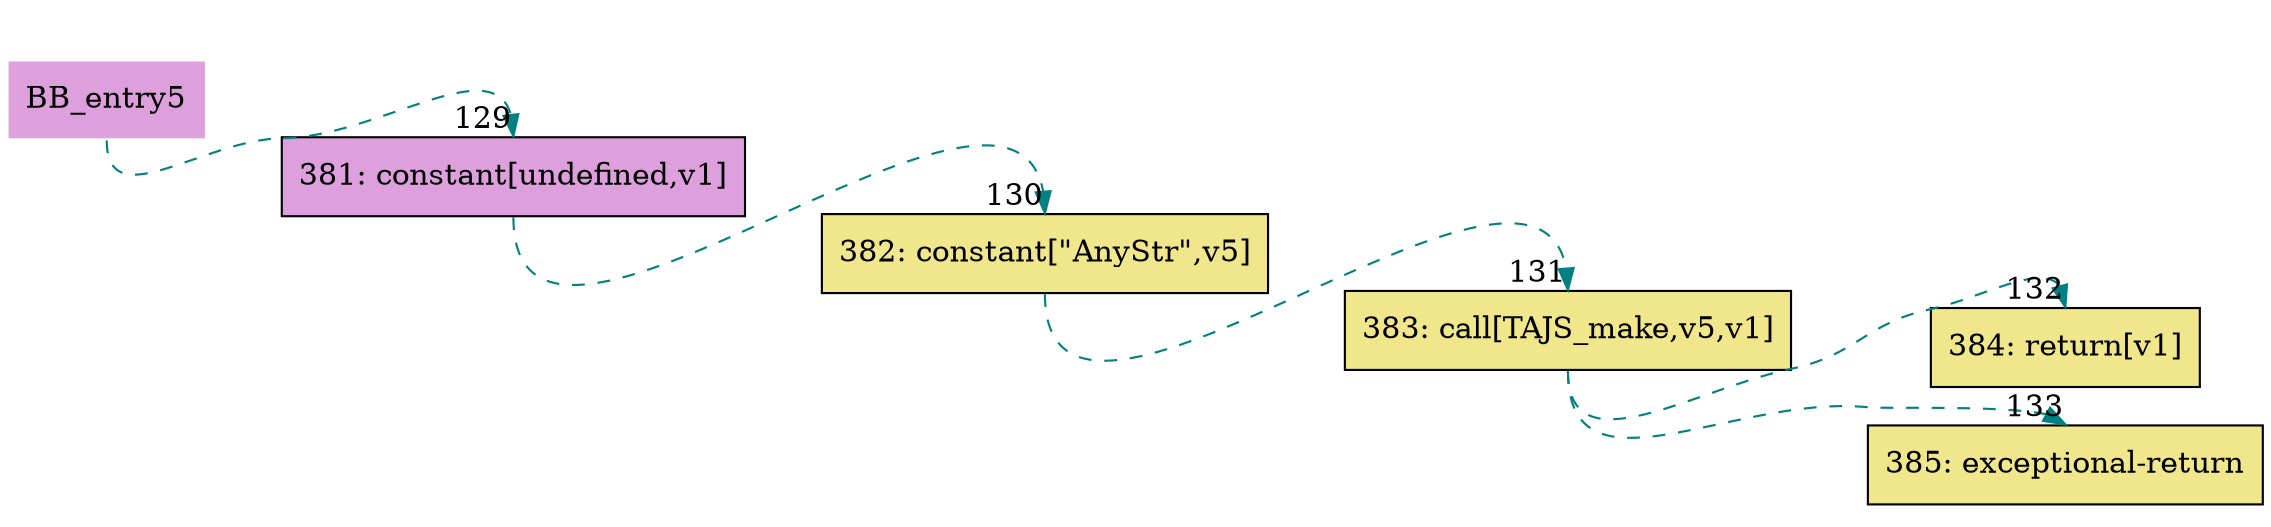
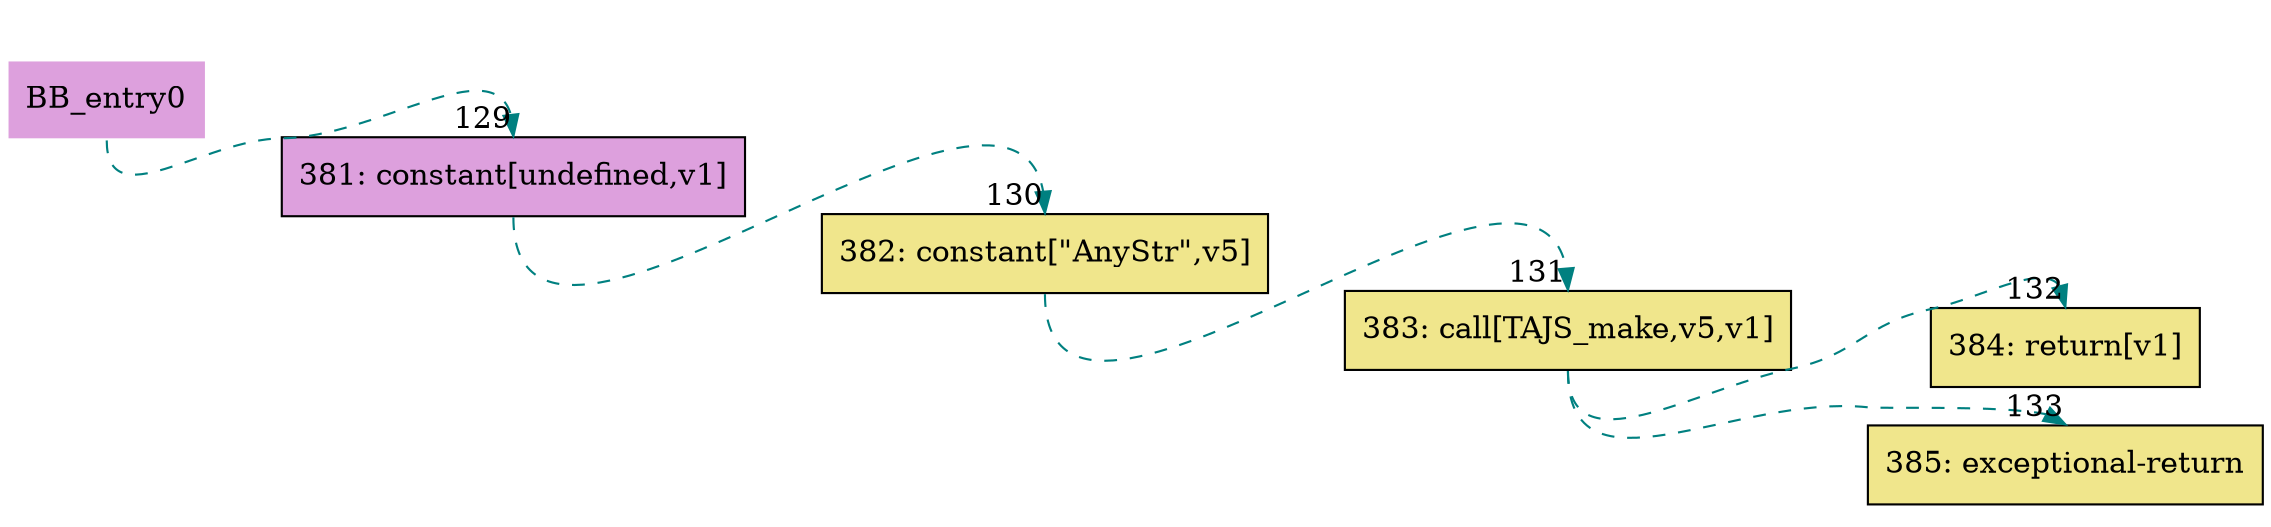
(107, 100) -> (107, 100)
